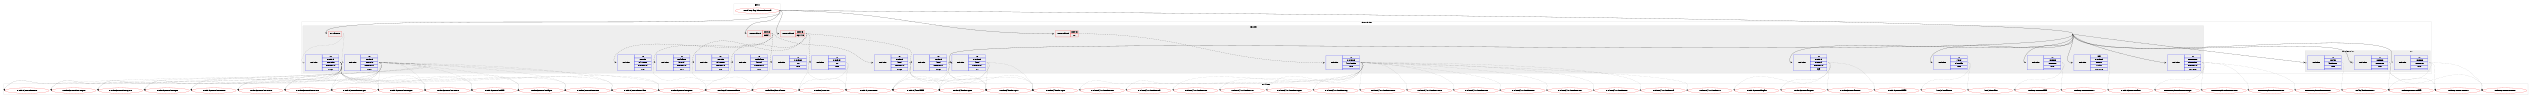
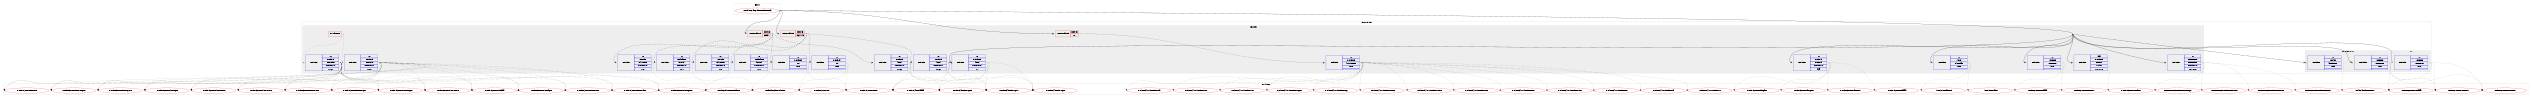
(554, 22) -> none
(1102, 91) -> none
